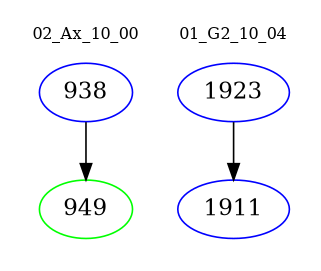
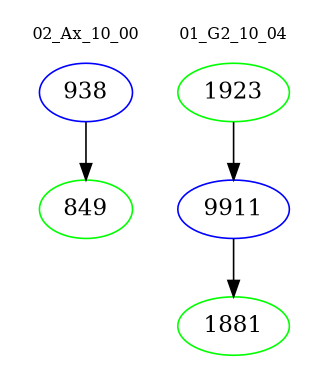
(234, 92) -> (234, 92)
(86, 209) -> (86, 209)
(234, 209) -> (234, 209)
none -> (234, 326)
